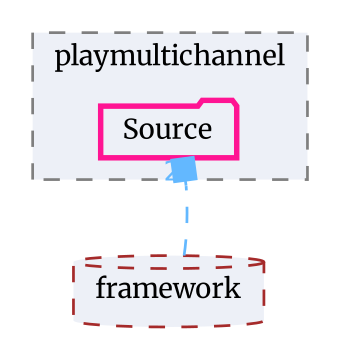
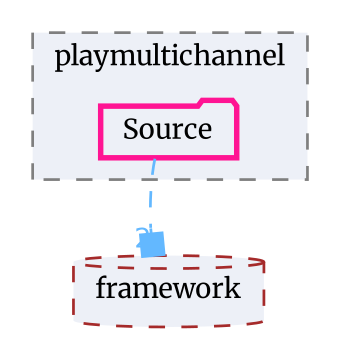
(187, 221) -> (151, 197)
